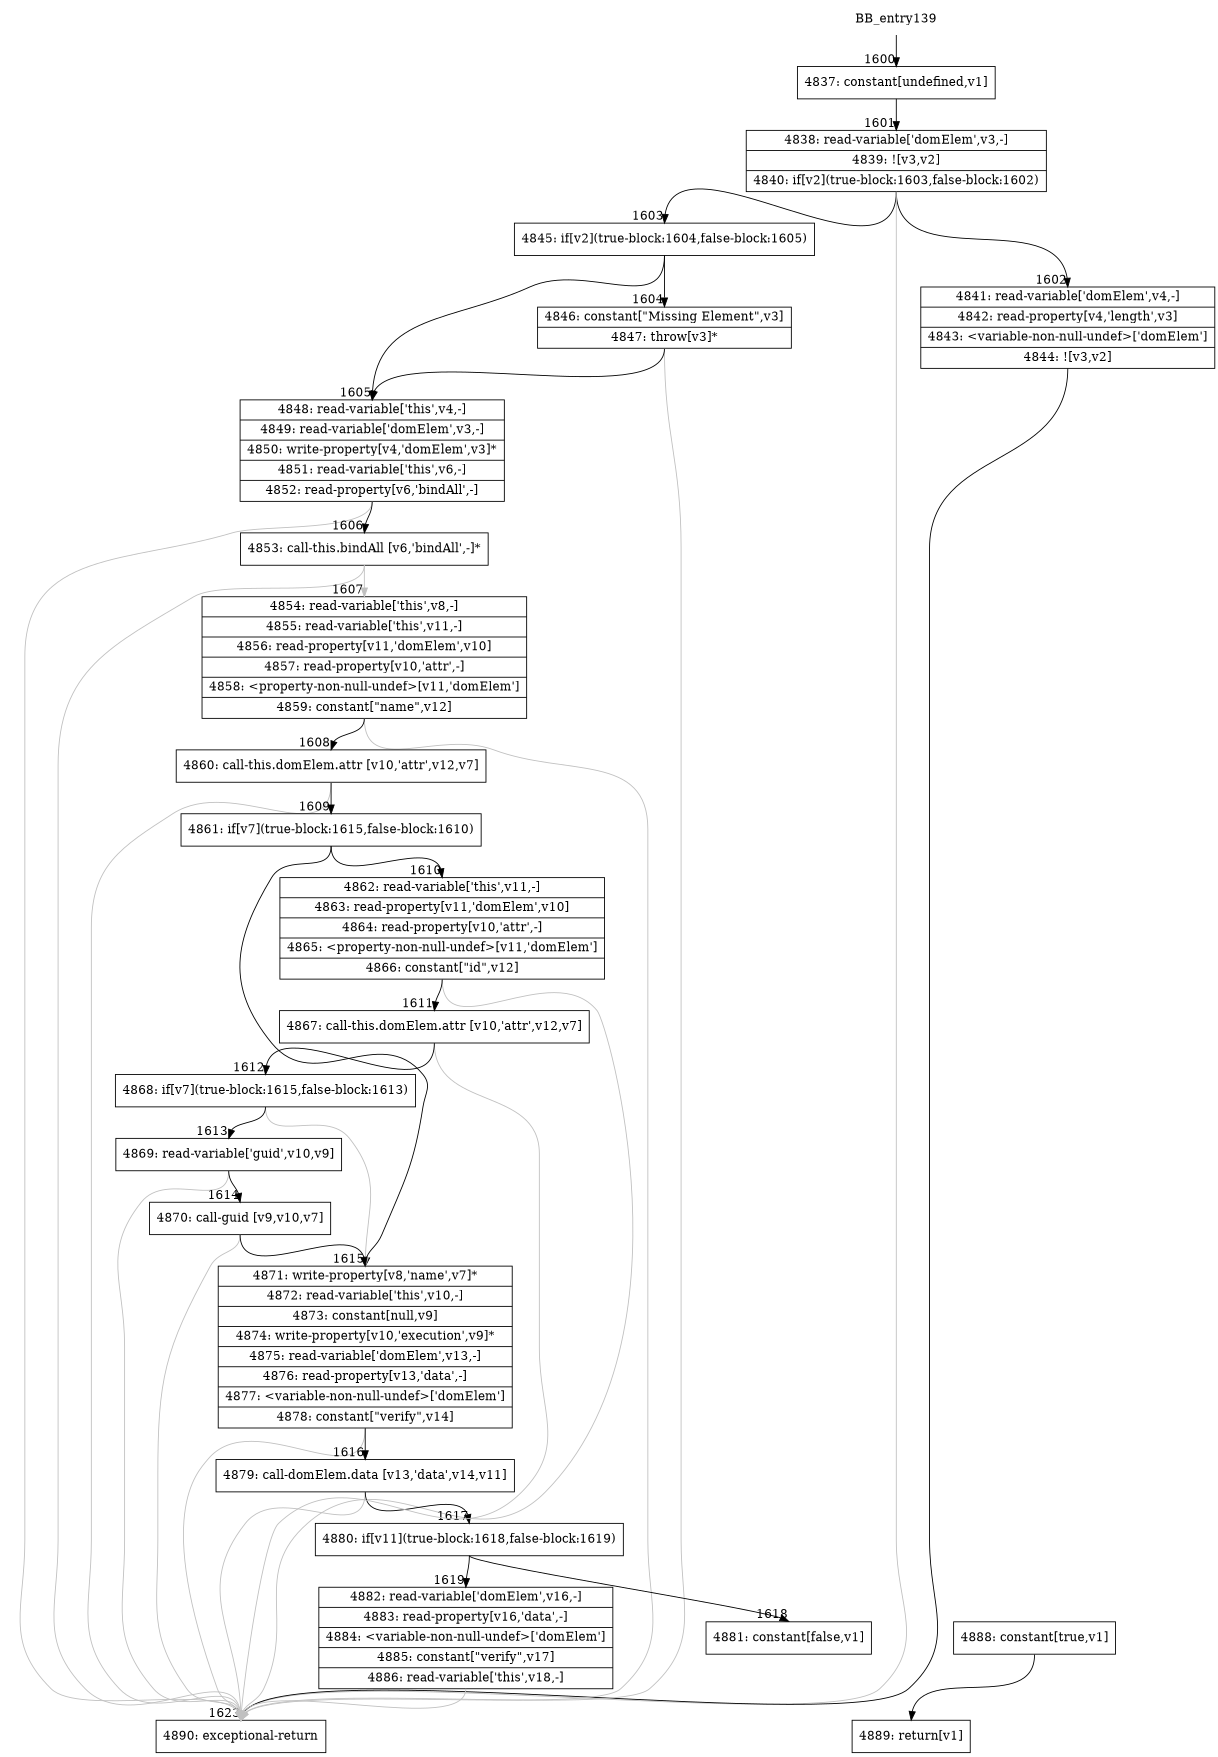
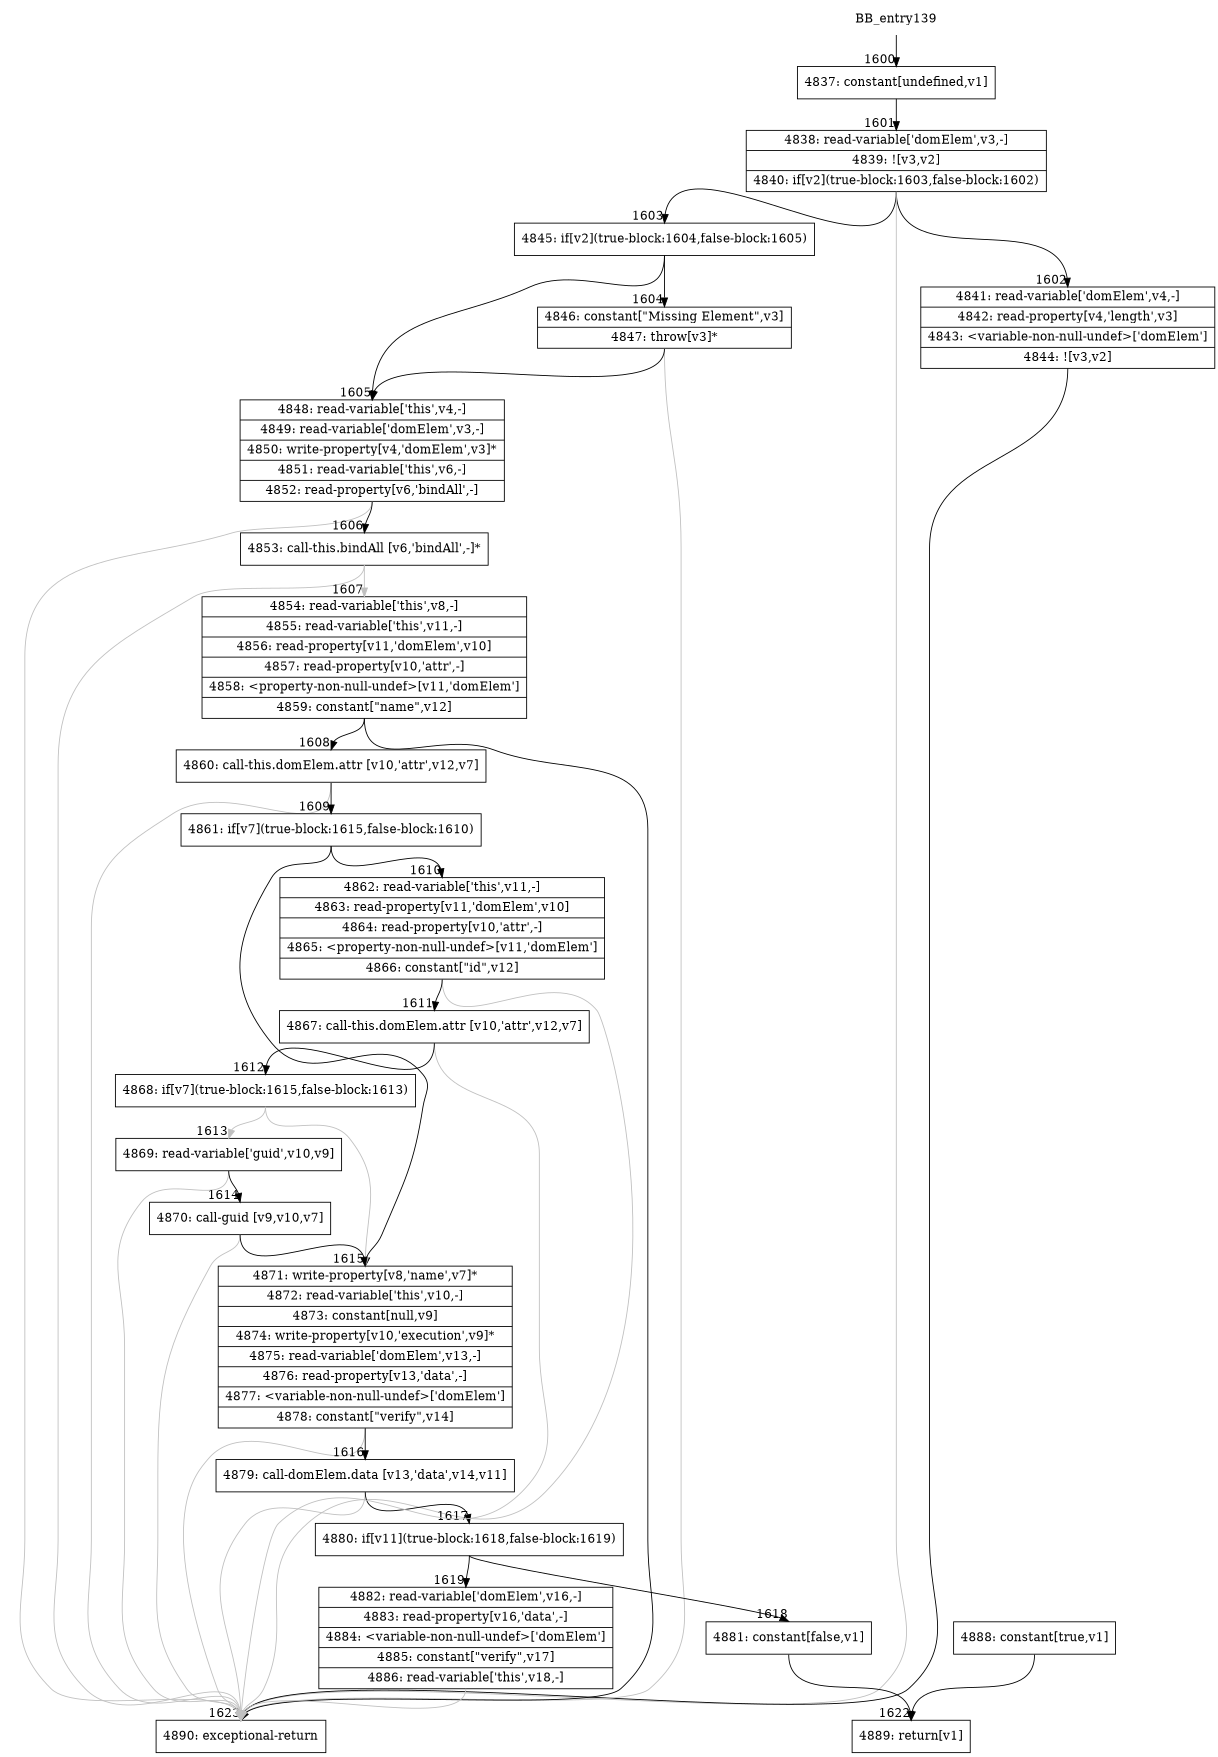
(251, 1121) -> (251, 1121)
(648, 1283) -> (648, 1283)
none -> (846, 1687)
